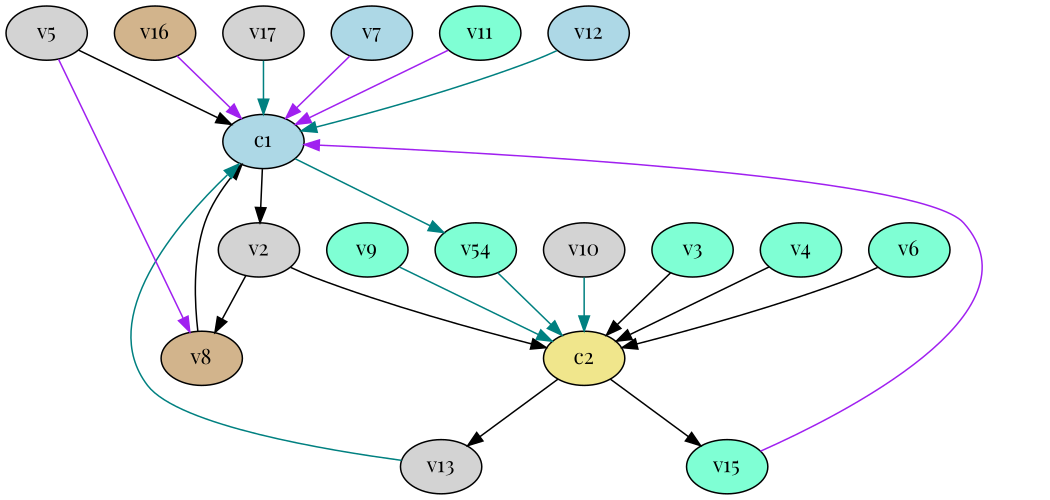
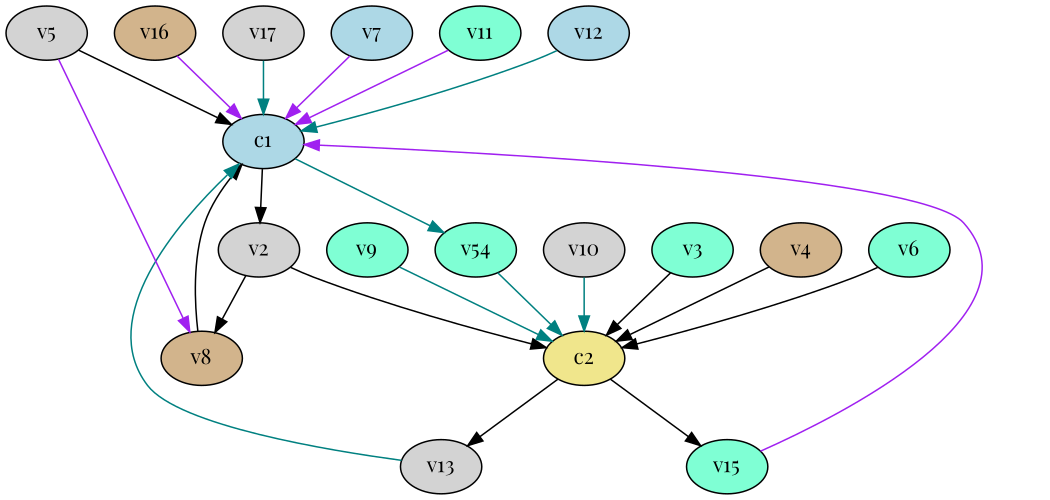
(801, 250) -> (801, 250)
